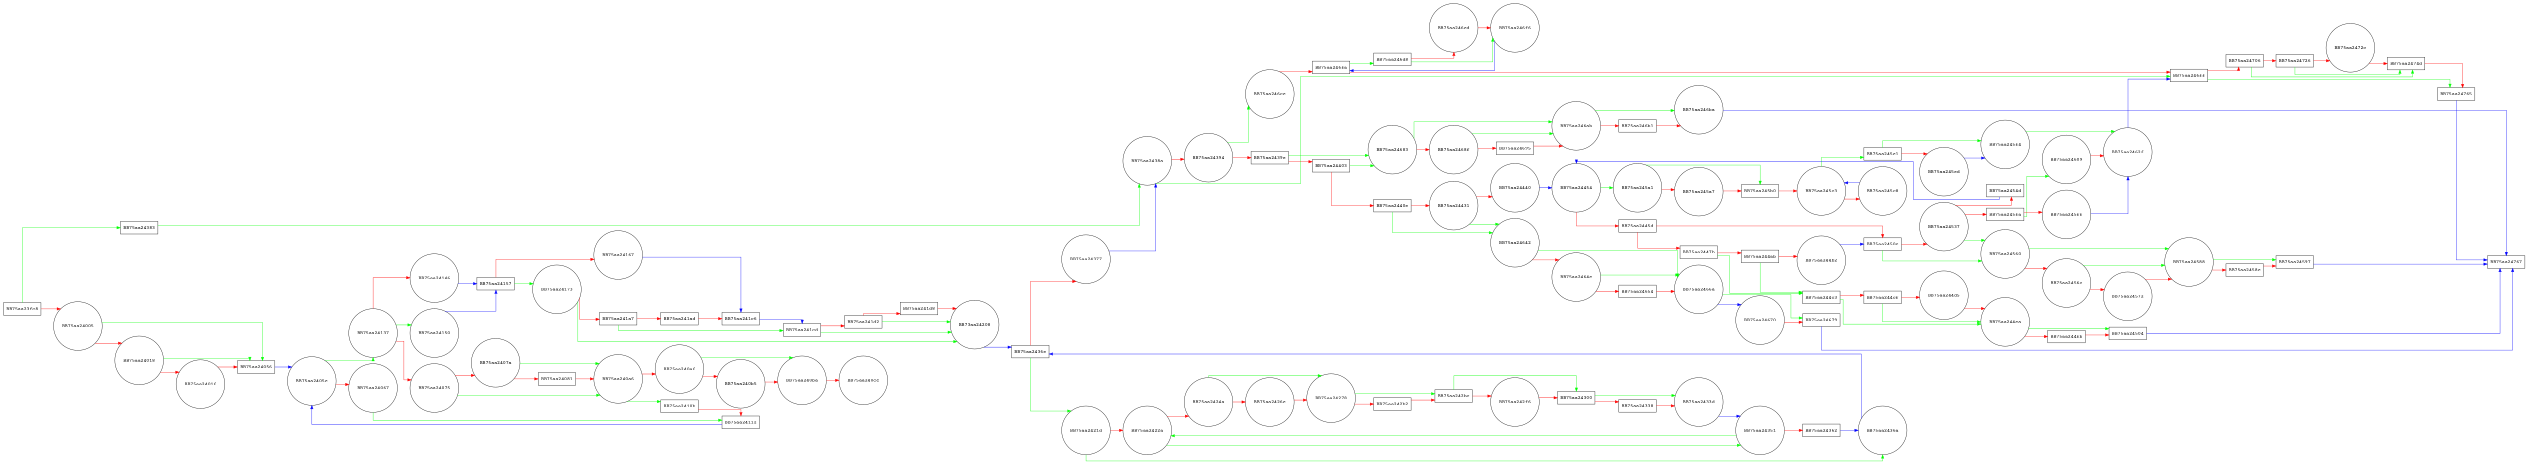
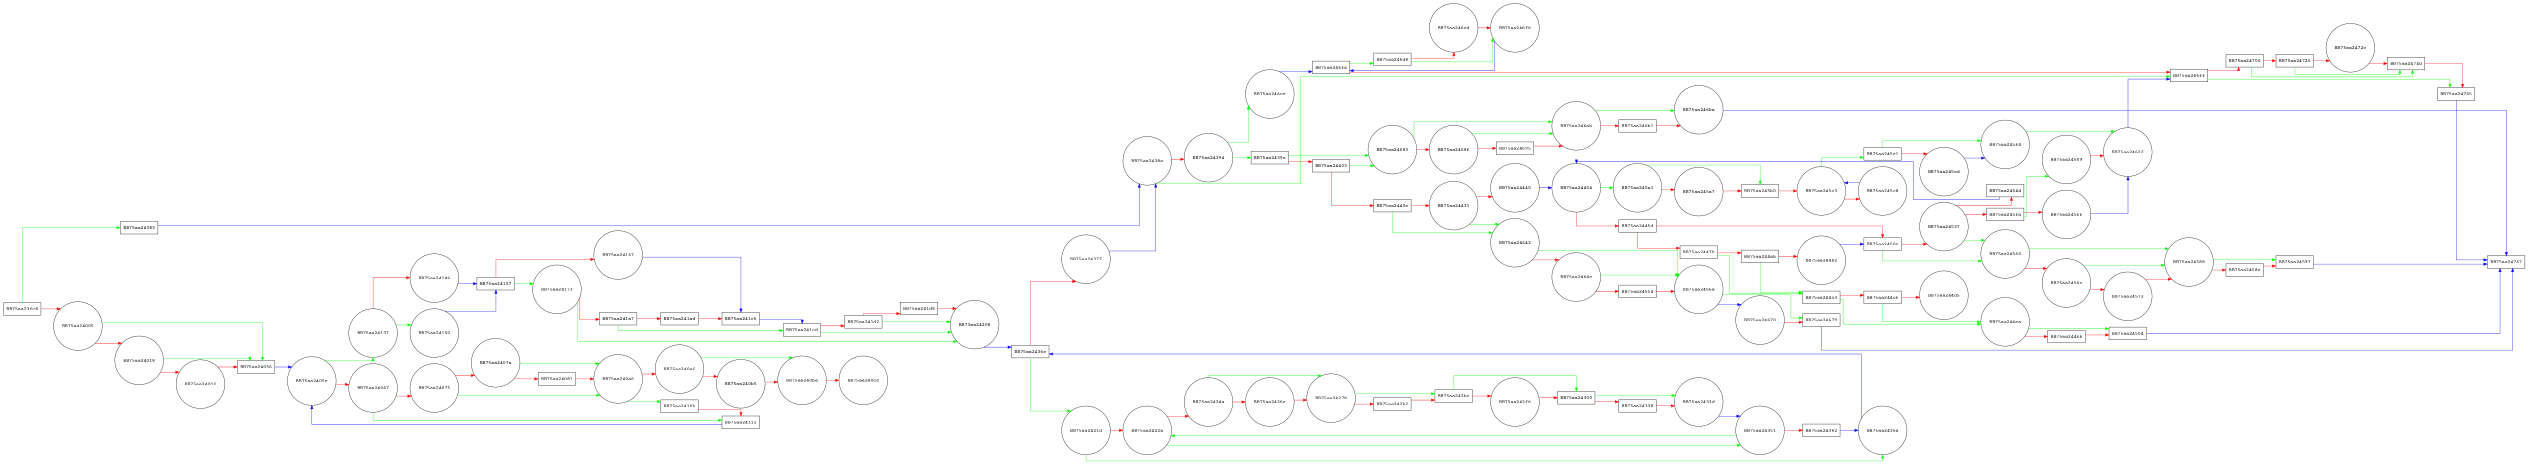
(1294, 72) -> (1294, 72)
(1240, 158) -> (1240, 158)
(668, 226) -> (668, 226)
(1973, 309) -> none
(404, 359) -> (402, 396)
